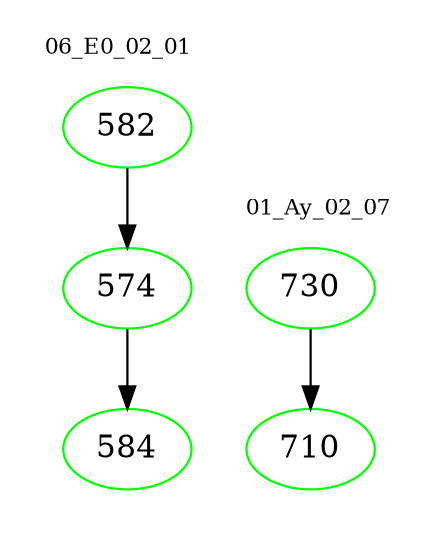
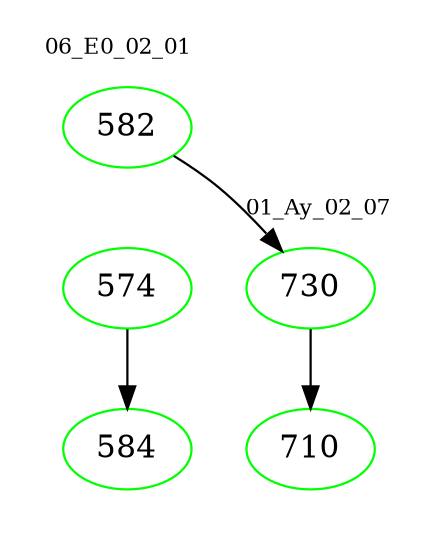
(127, 197) -> (243, 210)
